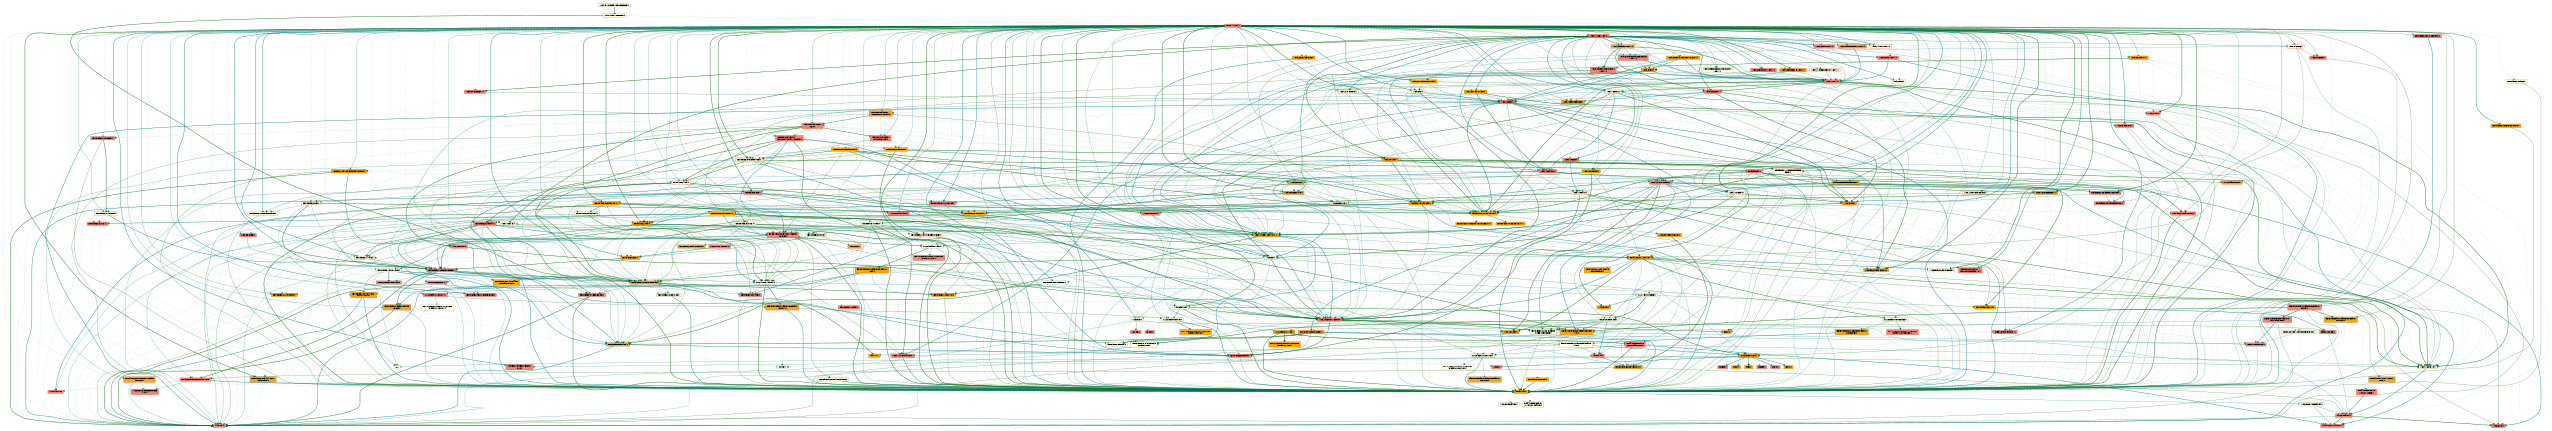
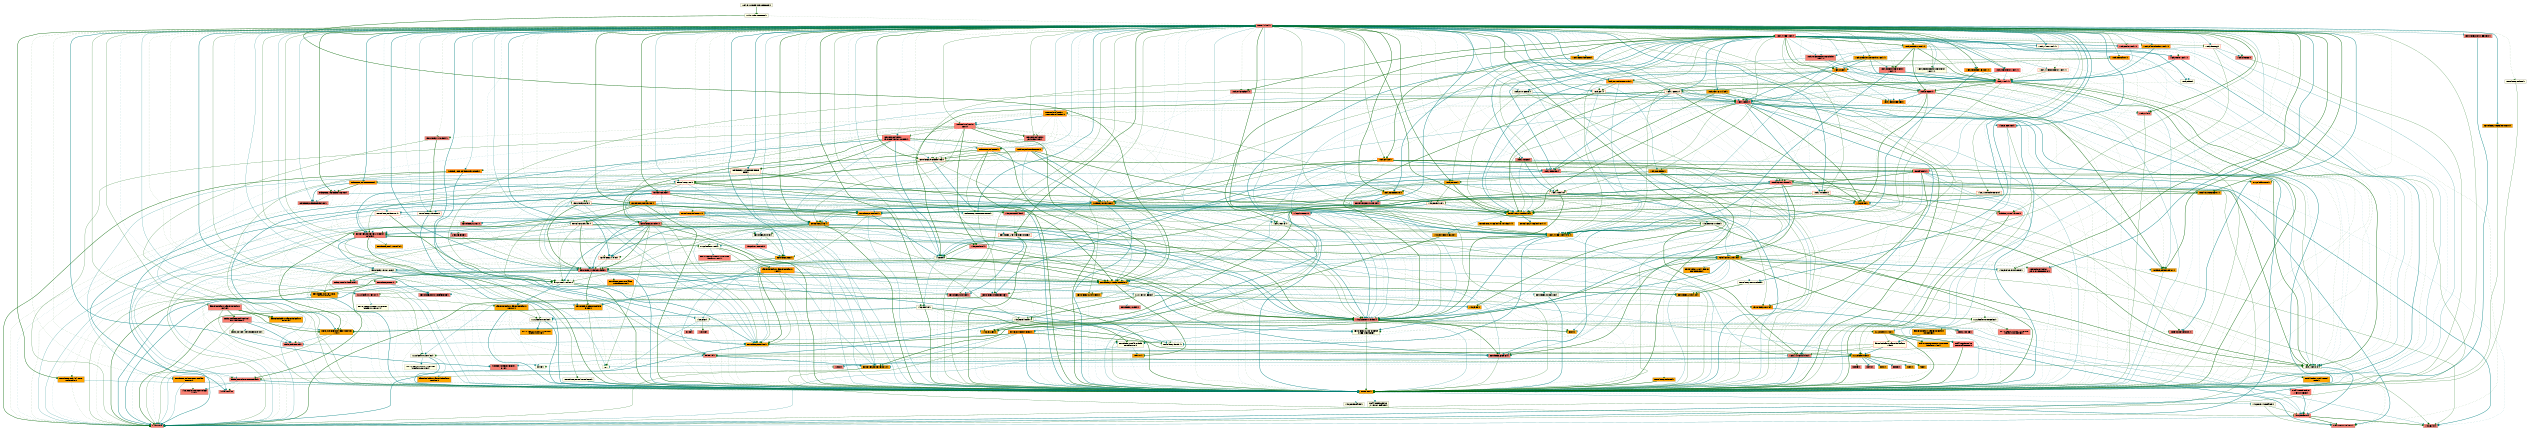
(854, 246) -> none
(1608, 320) -> (1023, 320)
(2051, 354) -> (2188, 378)
